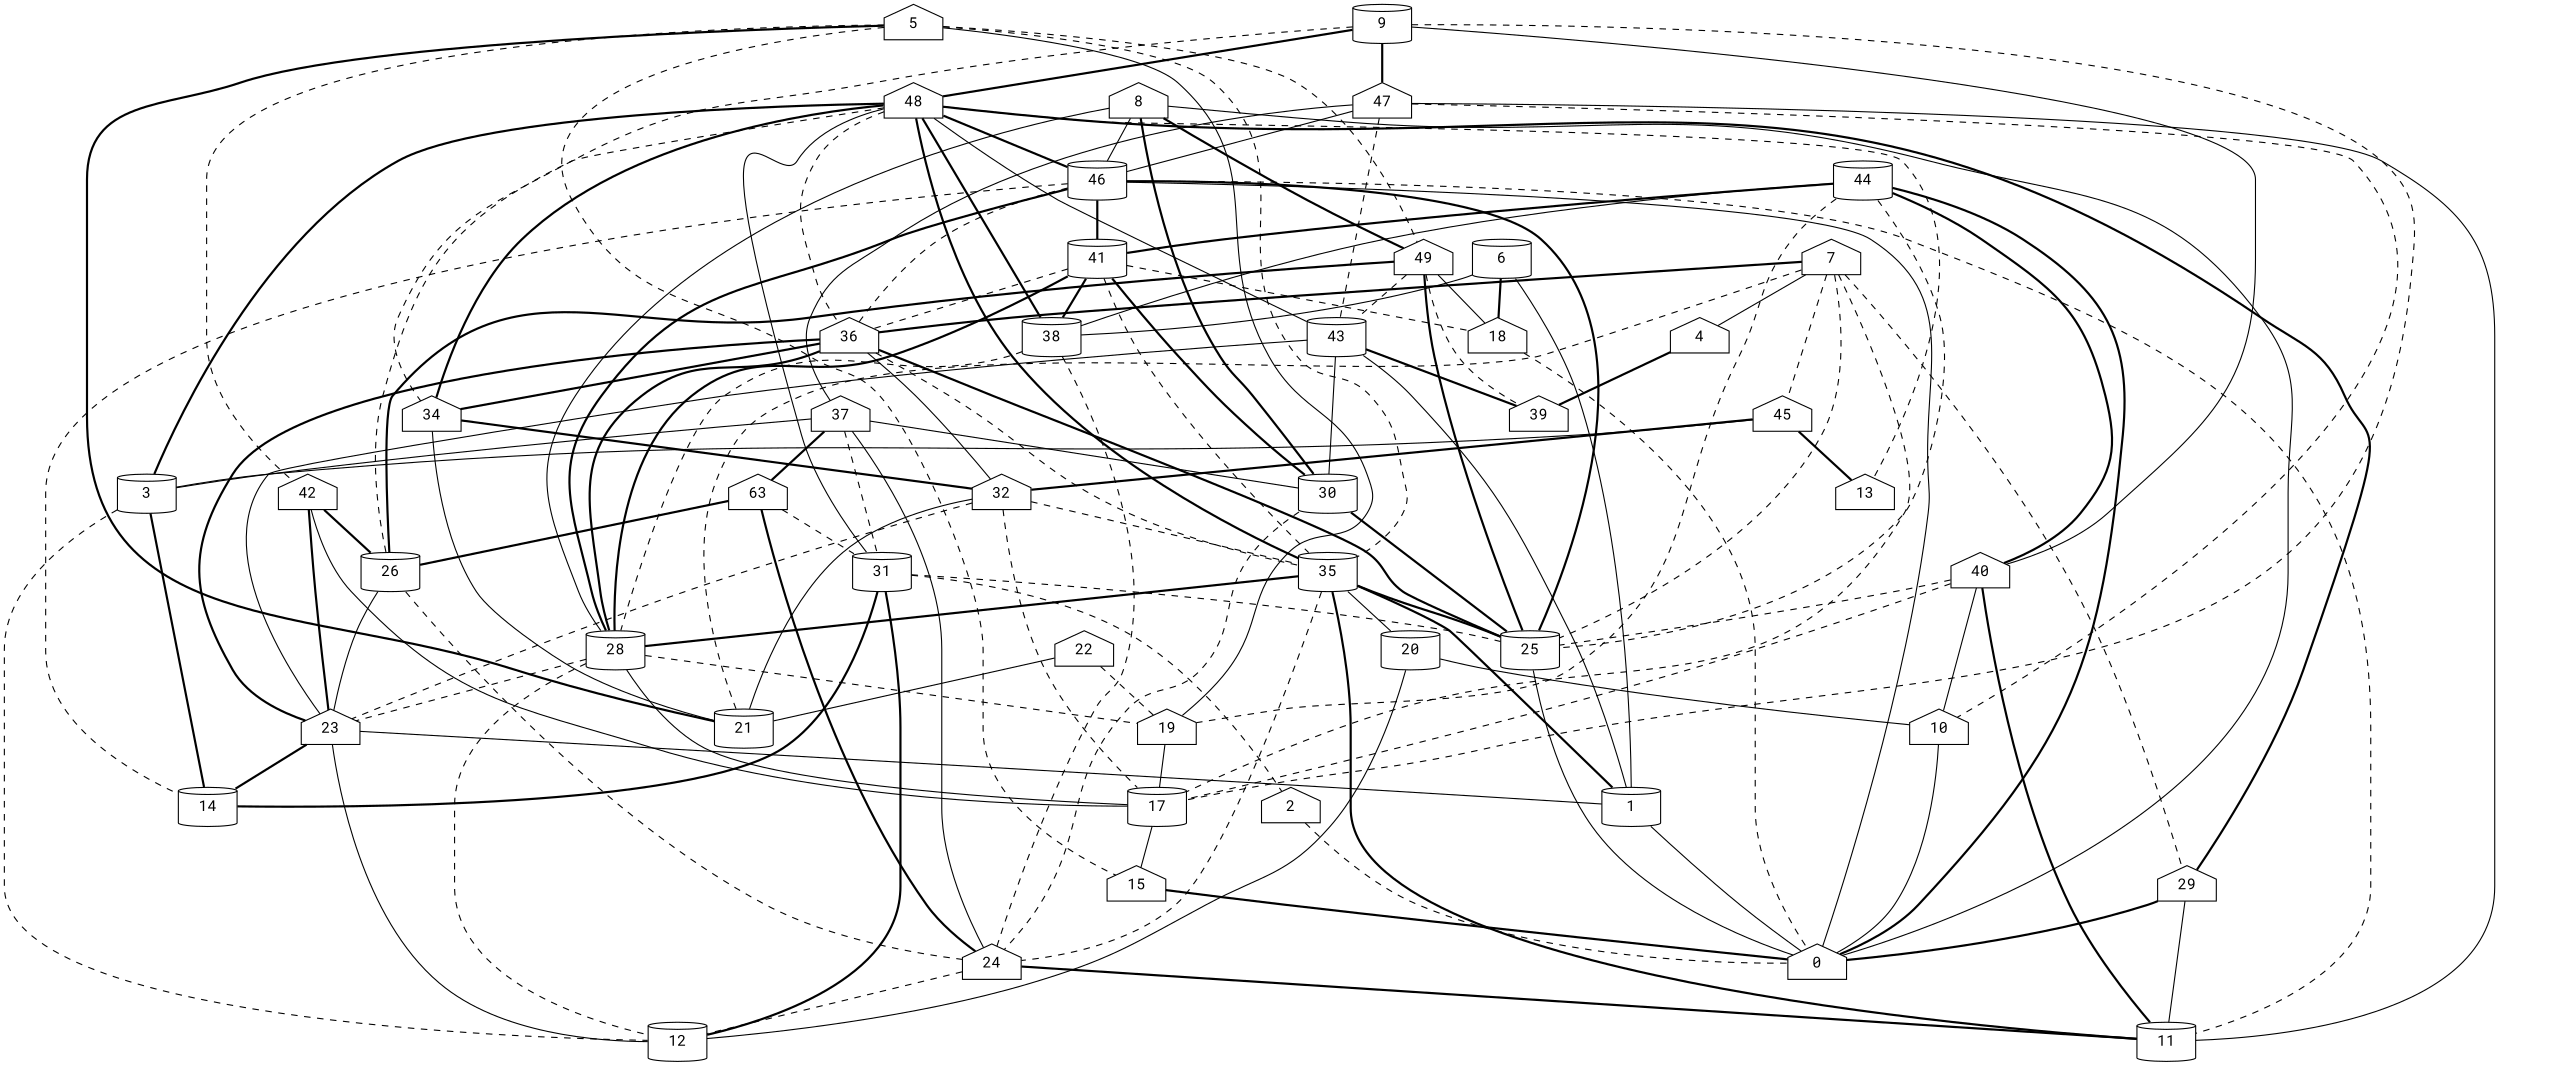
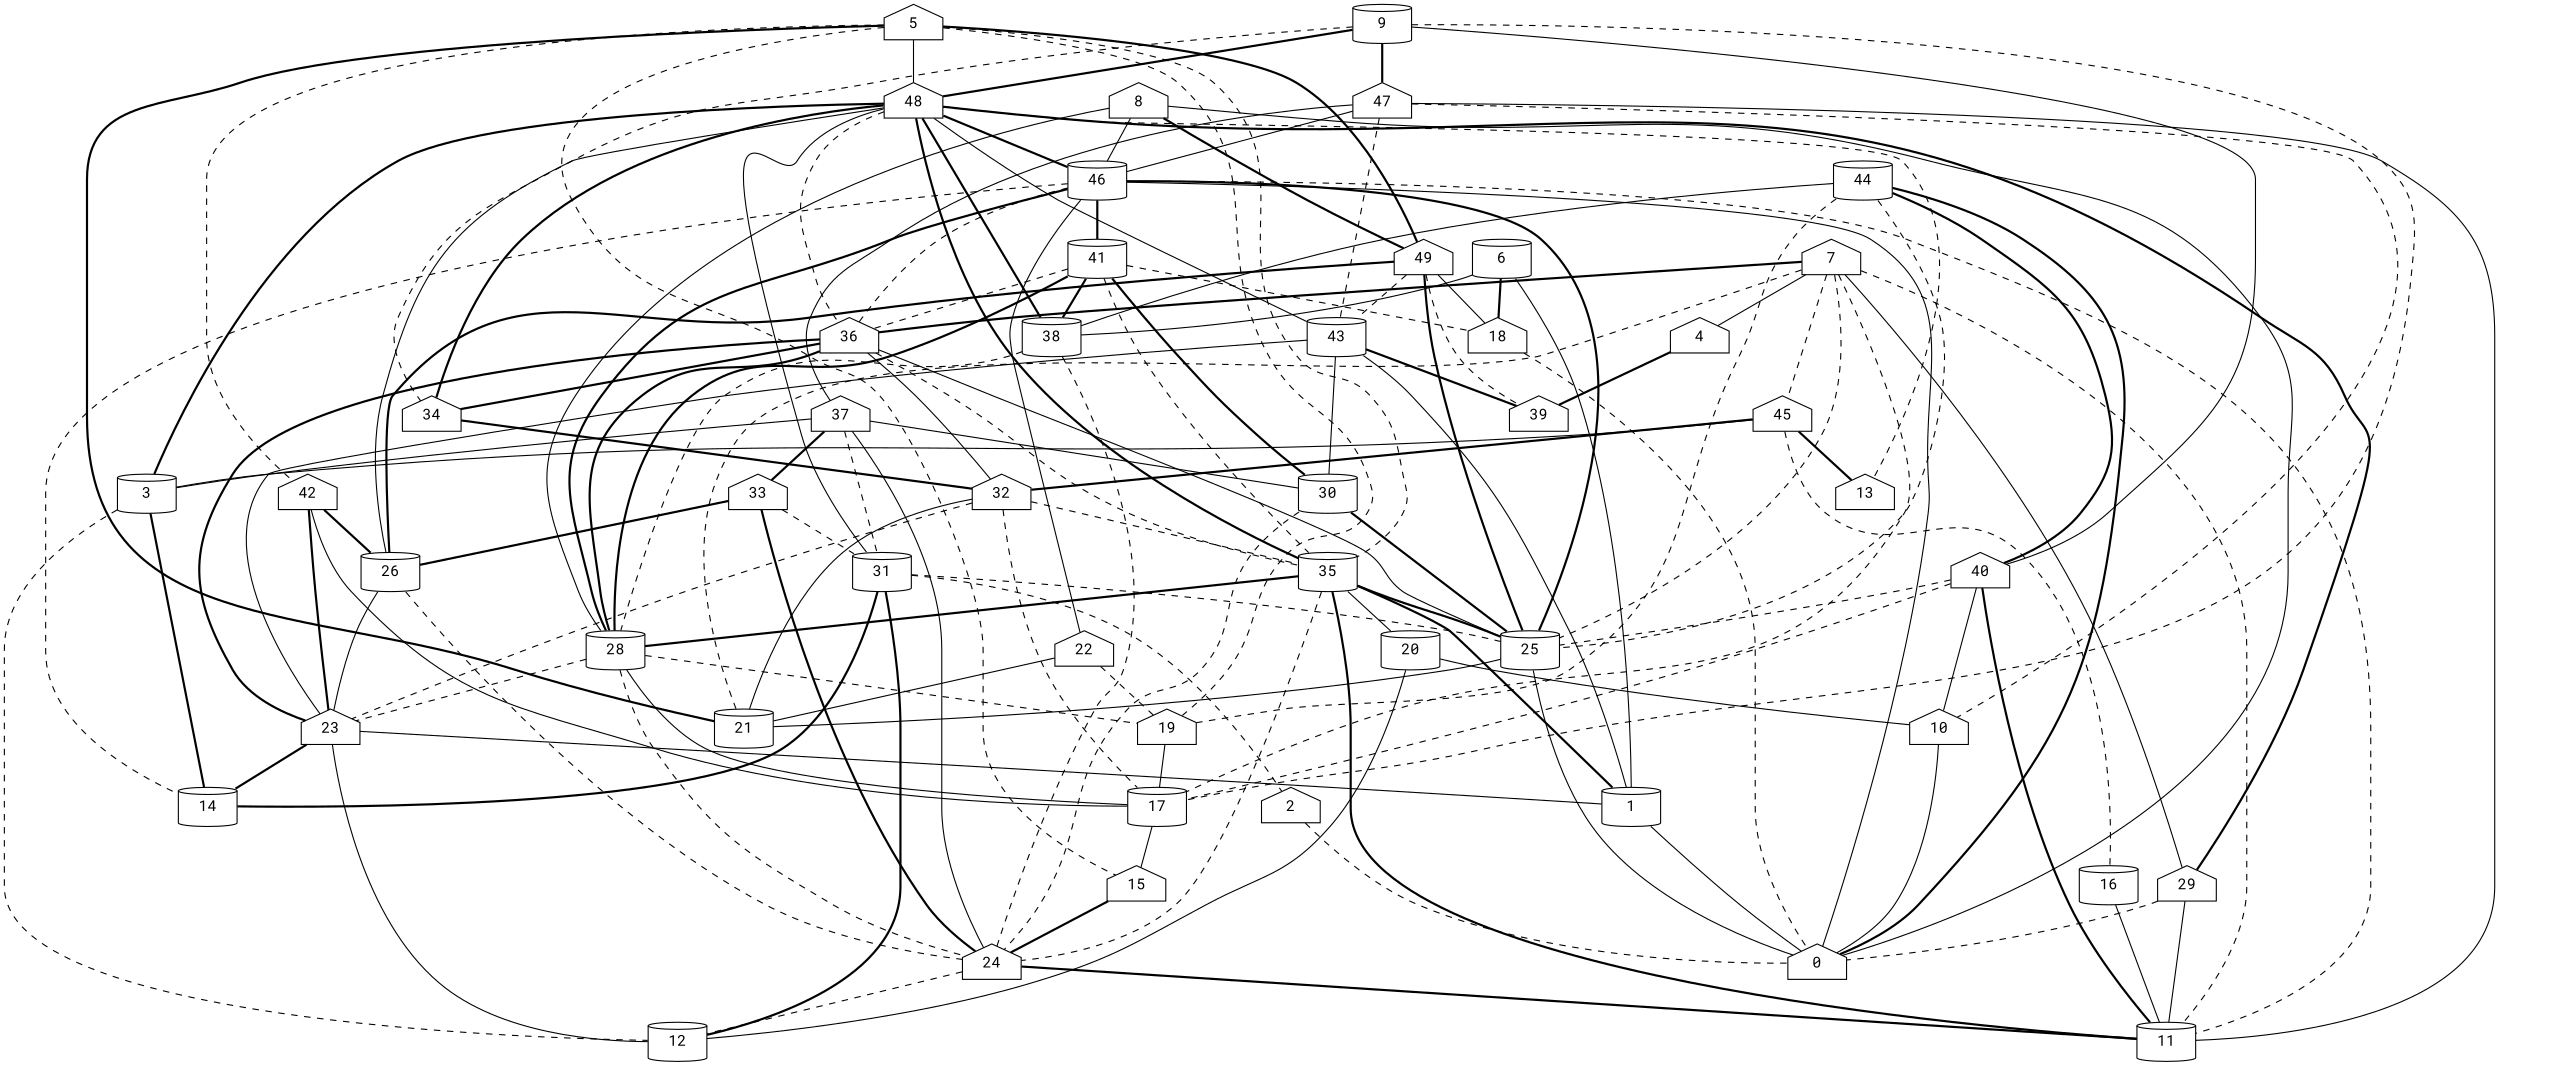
(1222, 58) -> (1222, 58)
none -> (913, 61)
(1462, 215) -> none
(434, 268) -> (434, 268)
(1196, 311) -> none
(1258, 332) -> (1258, 332)
none -> (1022, 398)
(1215, 484) -> (1215, 484)
(758, 494) -> (758, 494)
(2043, 535) -> (2043, 535)
none -> (2228, 561)
(515, 629) -> (1156, 704)
(455, 875) -> (755, 856)
none -> (2109, 885)
(1445, 923) -> (1059, 927)
(2004, 939) -> (2004, 939)
